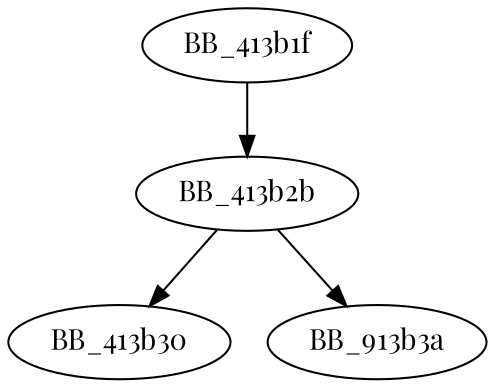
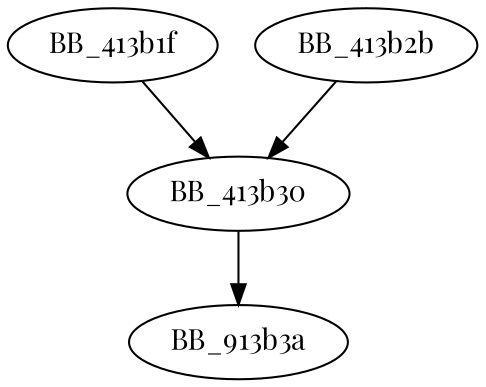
(247, 109) -> (169, 112)
(305, 260) -> (238, 258)
